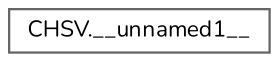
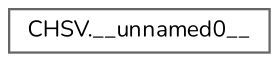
(139, 31) -> (139, 31)
